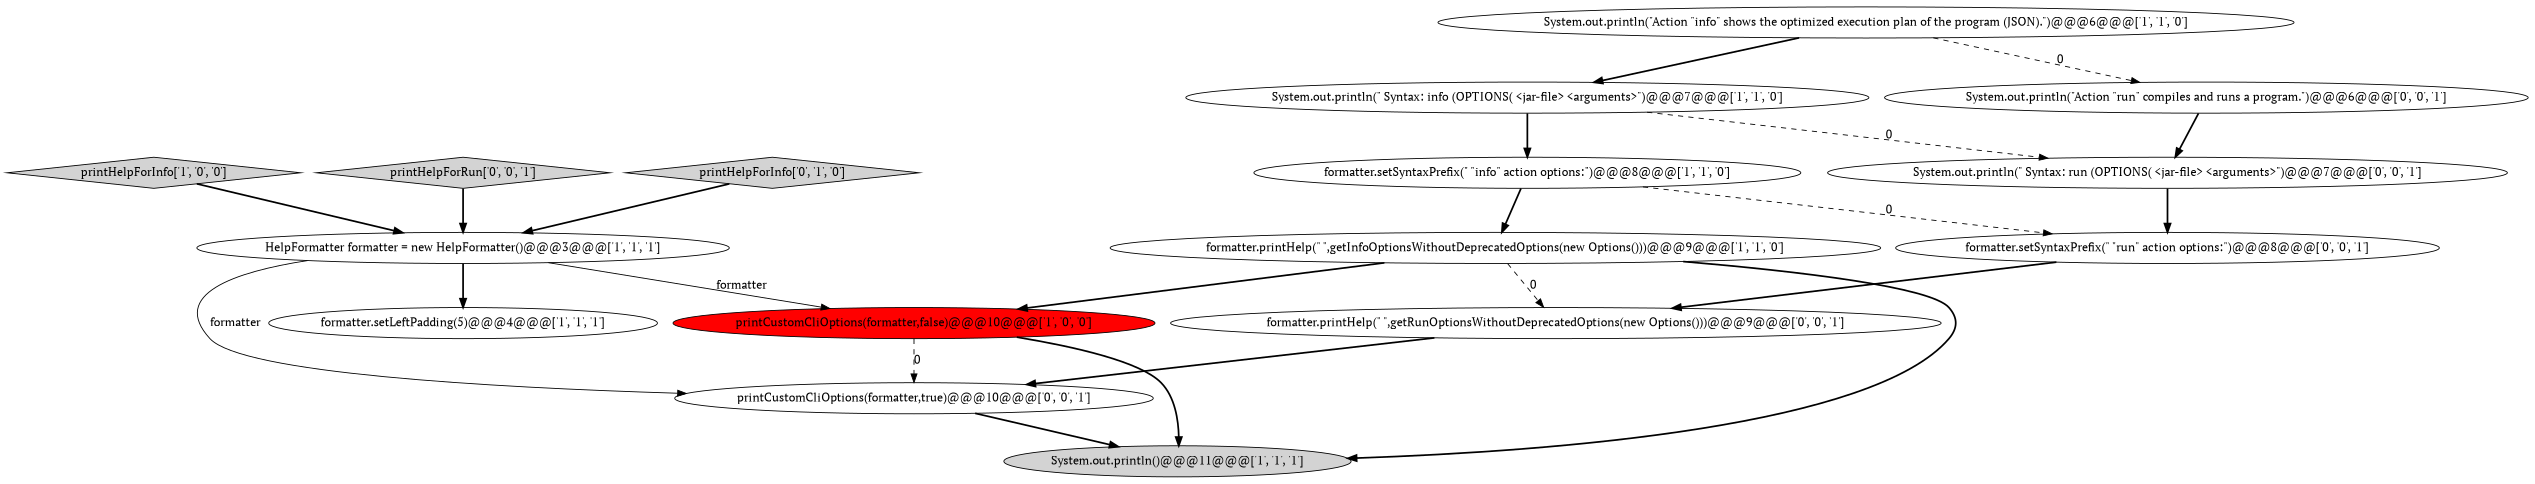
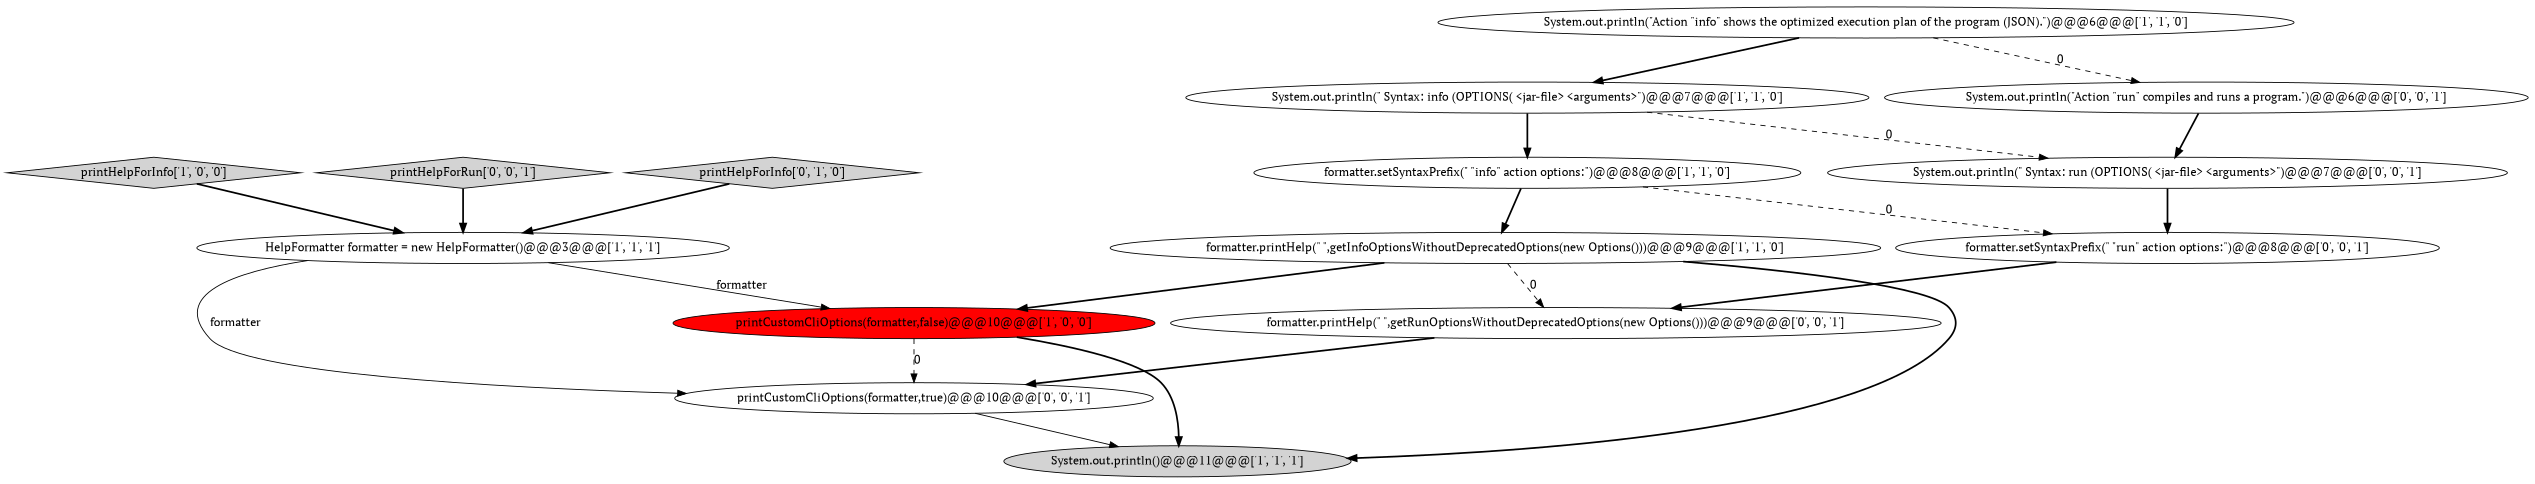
(463, 323) -> none
(1043, 429) -> (1043, 429)
